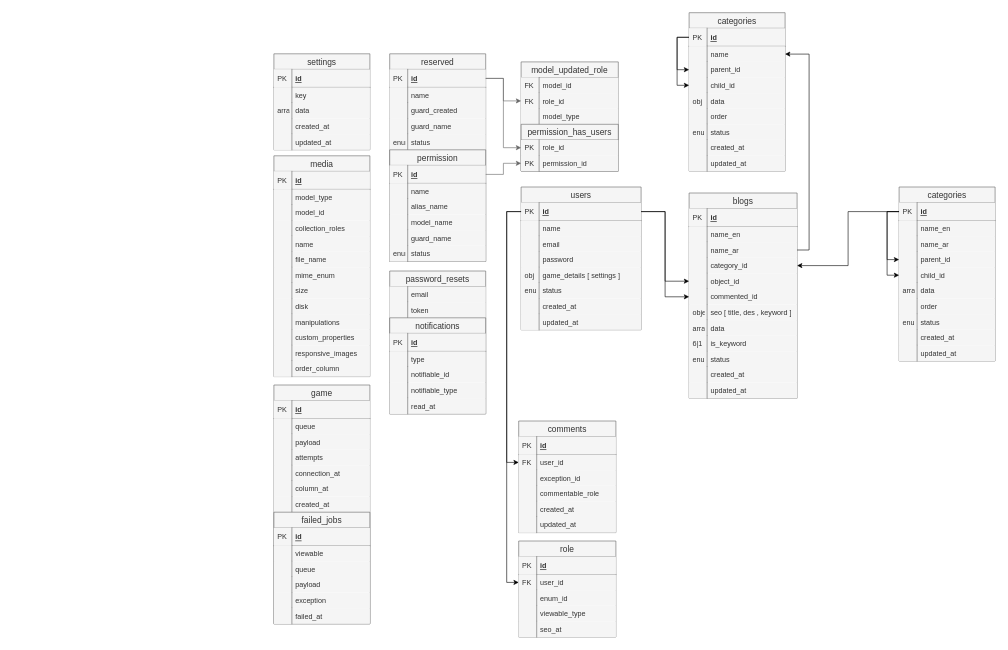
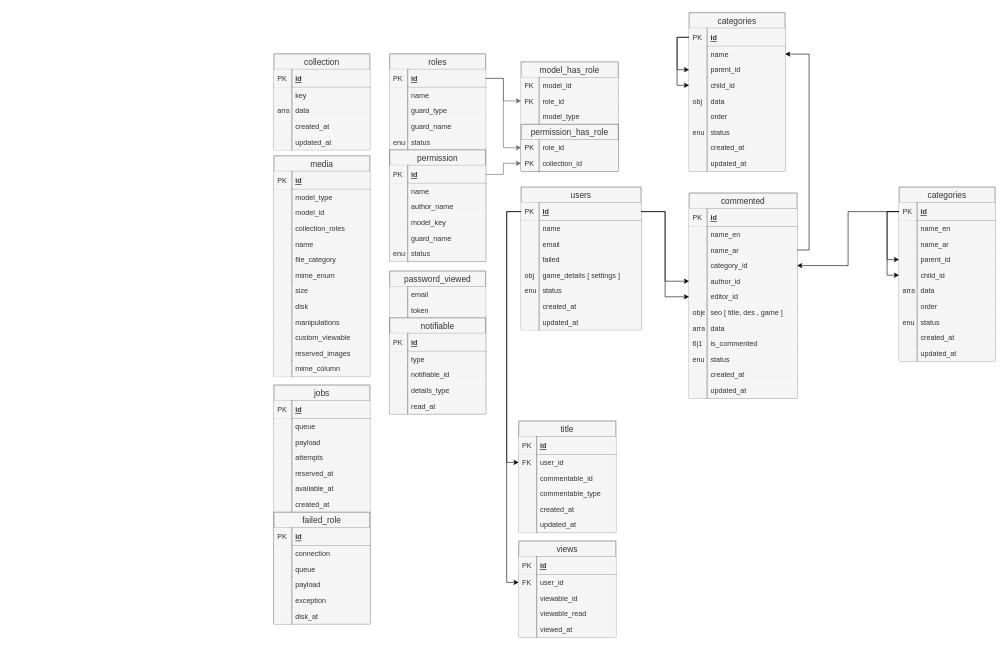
(322, 62) -> (322, 62)
(437, 62) -> (437, 62)
(569, 70) -> (569, 70)
(437, 111) -> (431, 111)
(569, 133) -> (569, 133)
(566, 164) -> (565, 164)
(743, 201) -> (743, 201)
(429, 207) -> (433, 207)
(430, 223) -> (428, 223)
(311, 260) -> (320, 260)
(559, 260) -> (553, 260)
(437, 279) -> (437, 279)
(728, 281) -> (728, 281)
(734, 297) -> (727, 297)
(757, 313) -> (751, 313)
(437, 326) -> (437, 326)
(329, 338) -> (324, 338)
(730, 344) -> (734, 344)
(328, 353) -> (325, 353)
(318, 369) -> (316, 369)
(438, 391) -> (433, 391)
(322, 393) -> (322, 393)
(567, 429) -> (567, 429)
(320, 473) -> (317, 473)
(562, 478) -> (566, 478)
(312, 489) -> (317, 489)
(570, 494) -> (571, 494)
(322, 520) -> (322, 520)
(567, 549) -> (567, 549)
(309, 554) -> (314, 554)
(553, 598) -> (559, 598)
(564, 614) -> (564, 614)
(311, 616) -> (308, 616)
(552, 629) -> (557, 629)
